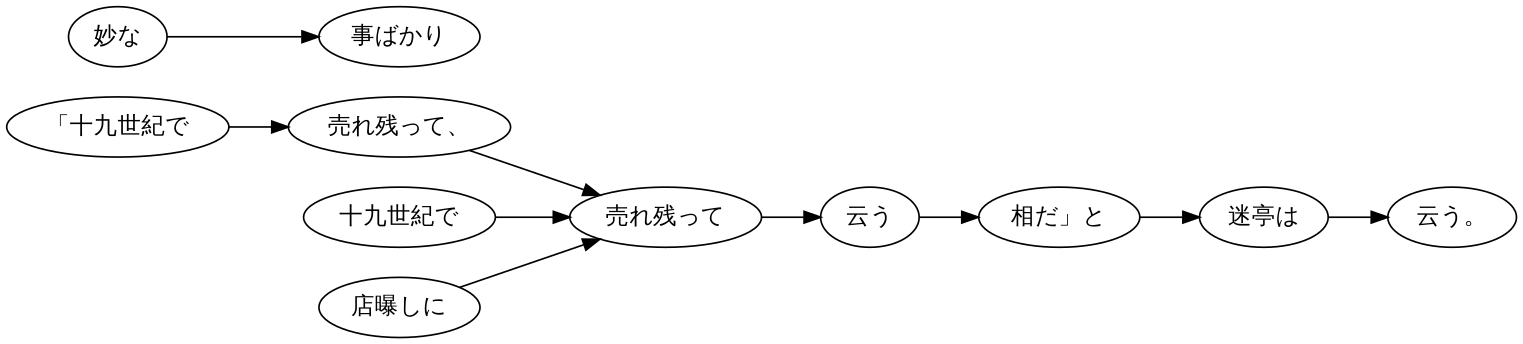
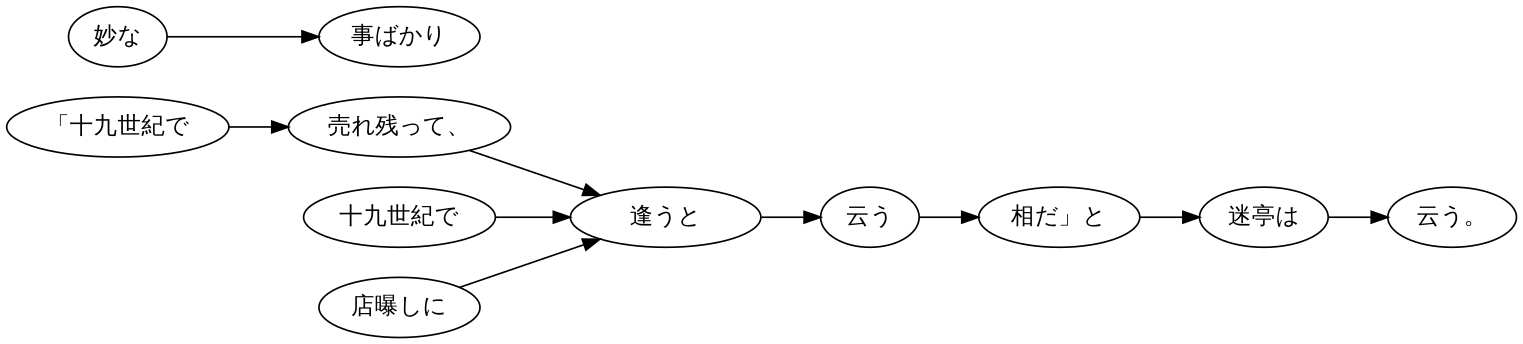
(666, 217) -> (666, 217)
